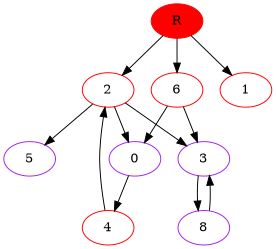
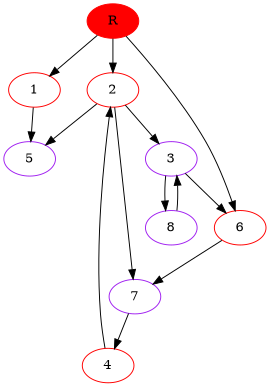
none -> (32, 120)
(189, 120) -> (202, 190)
(135, 159) -> (135, 297)
